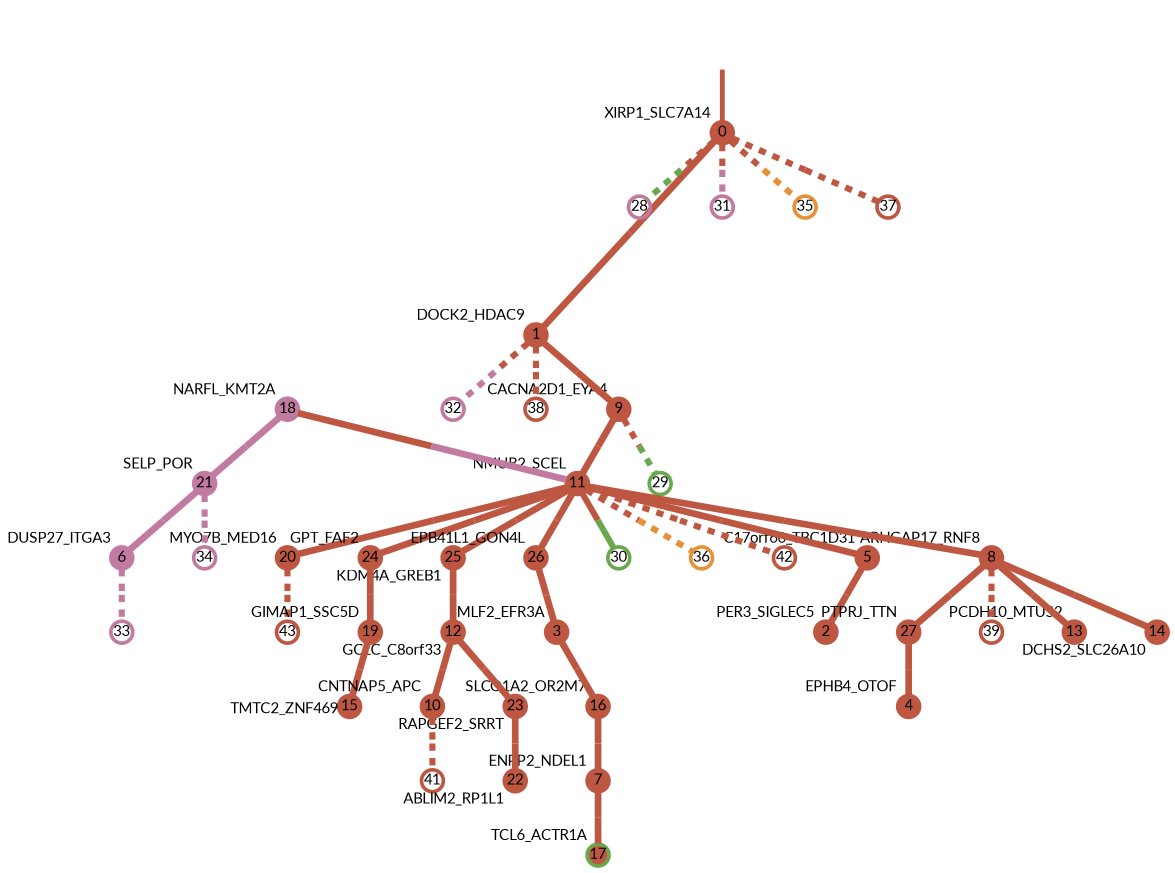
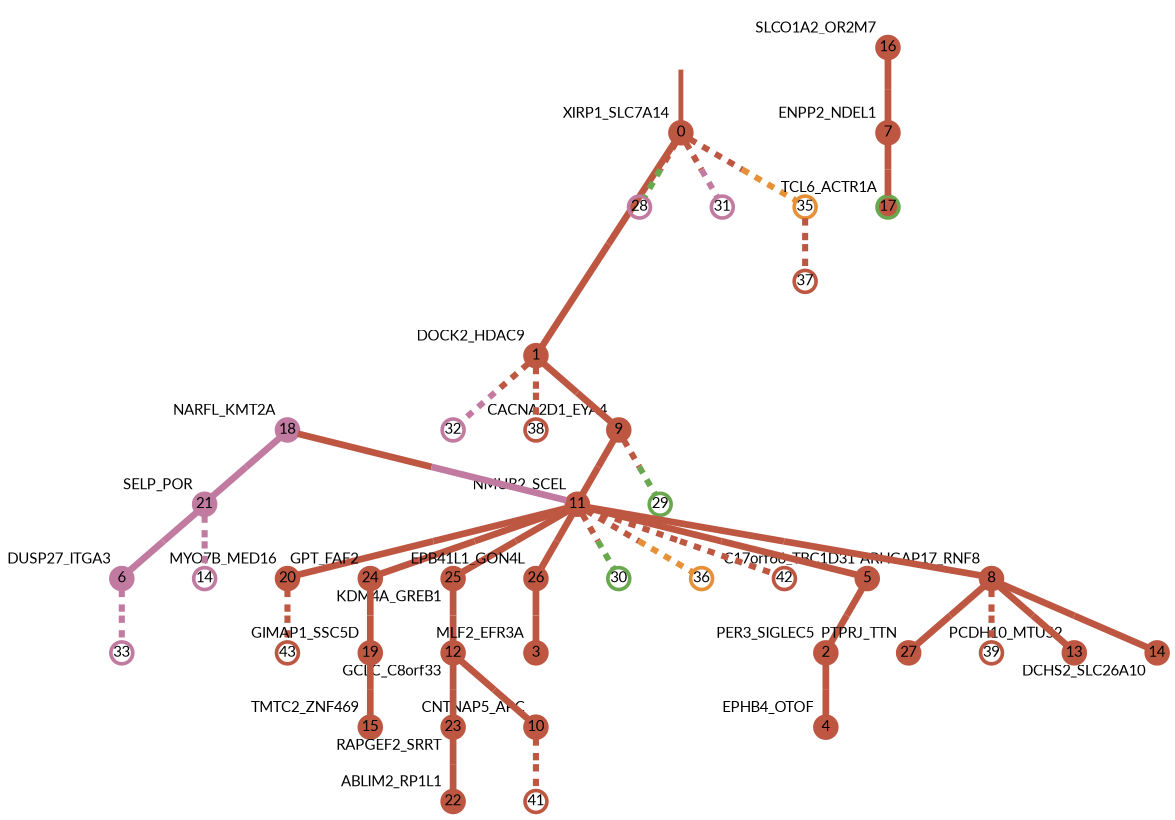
(805, 170) -> (805, 244)
(598, 521) -> (598, 541)
(205, 558) -> (205, 579)
(577, 669) -> none
(909, 669) -> (826, 690)
